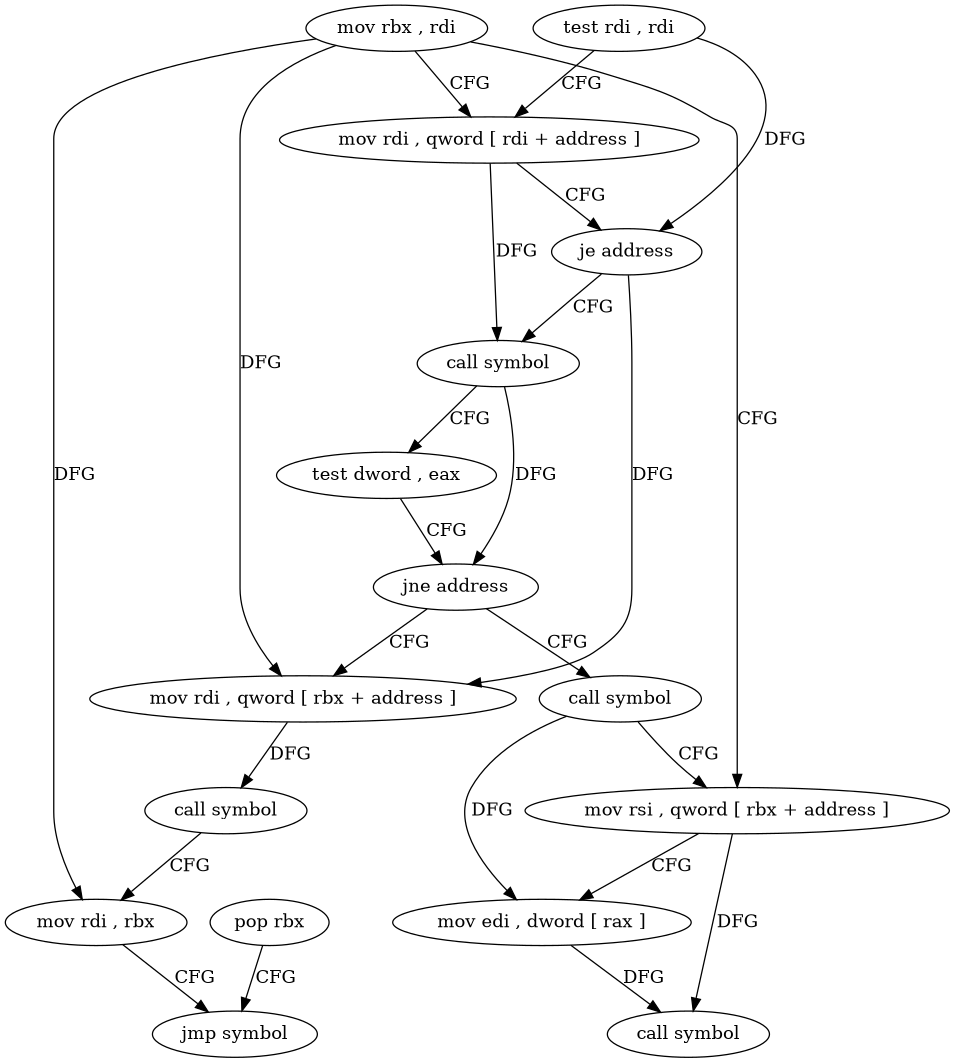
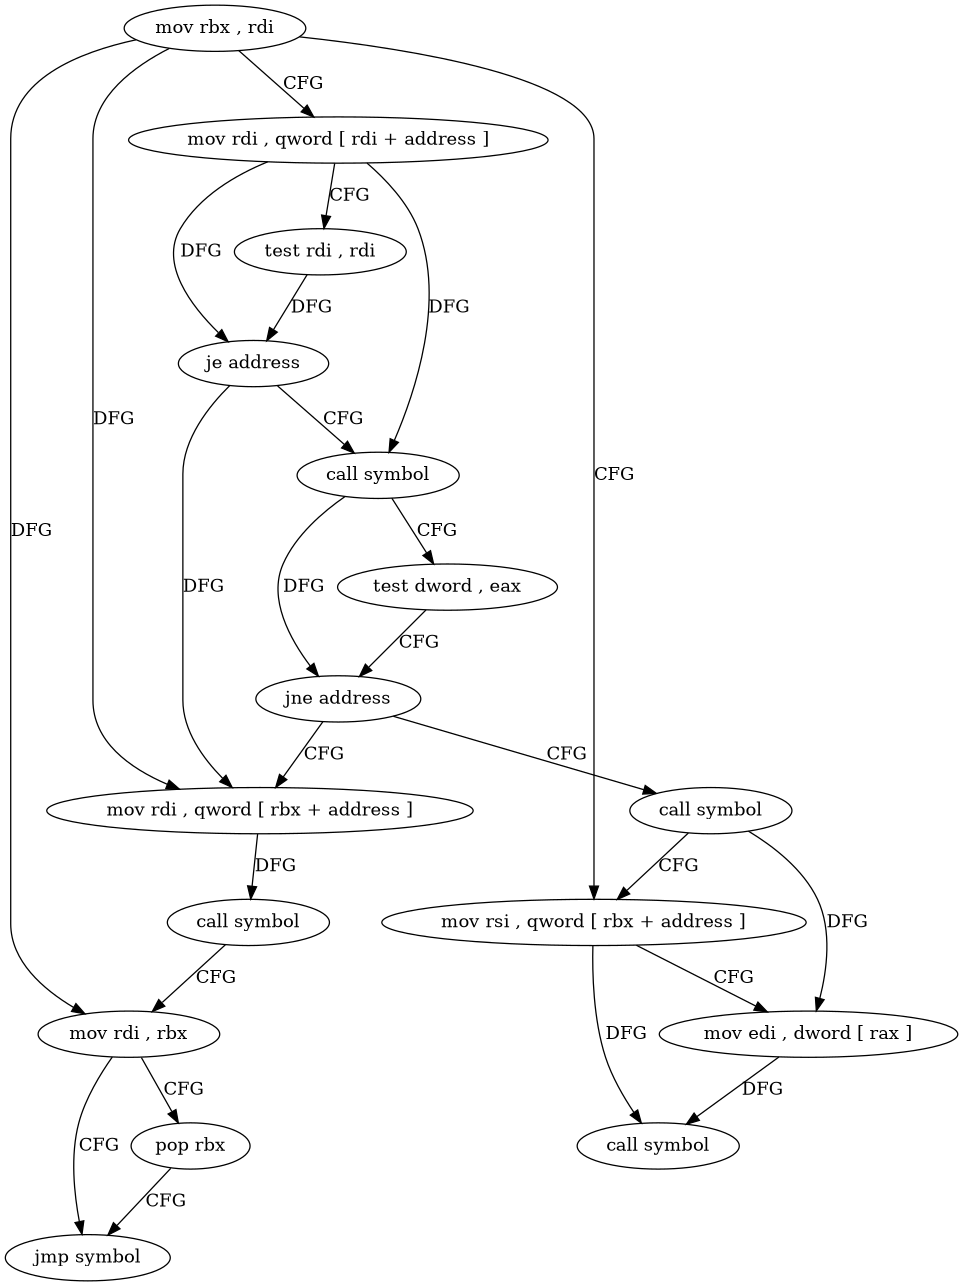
(560, 80) -> (330, 189)
(586, 196) -> (201, 252)
none -> (157, 1085)
